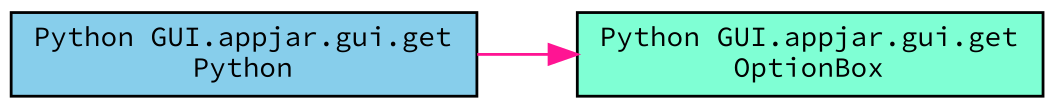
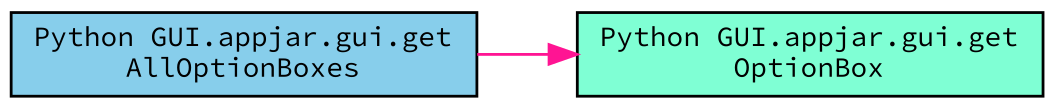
(244, 54) -> (244, 54)
